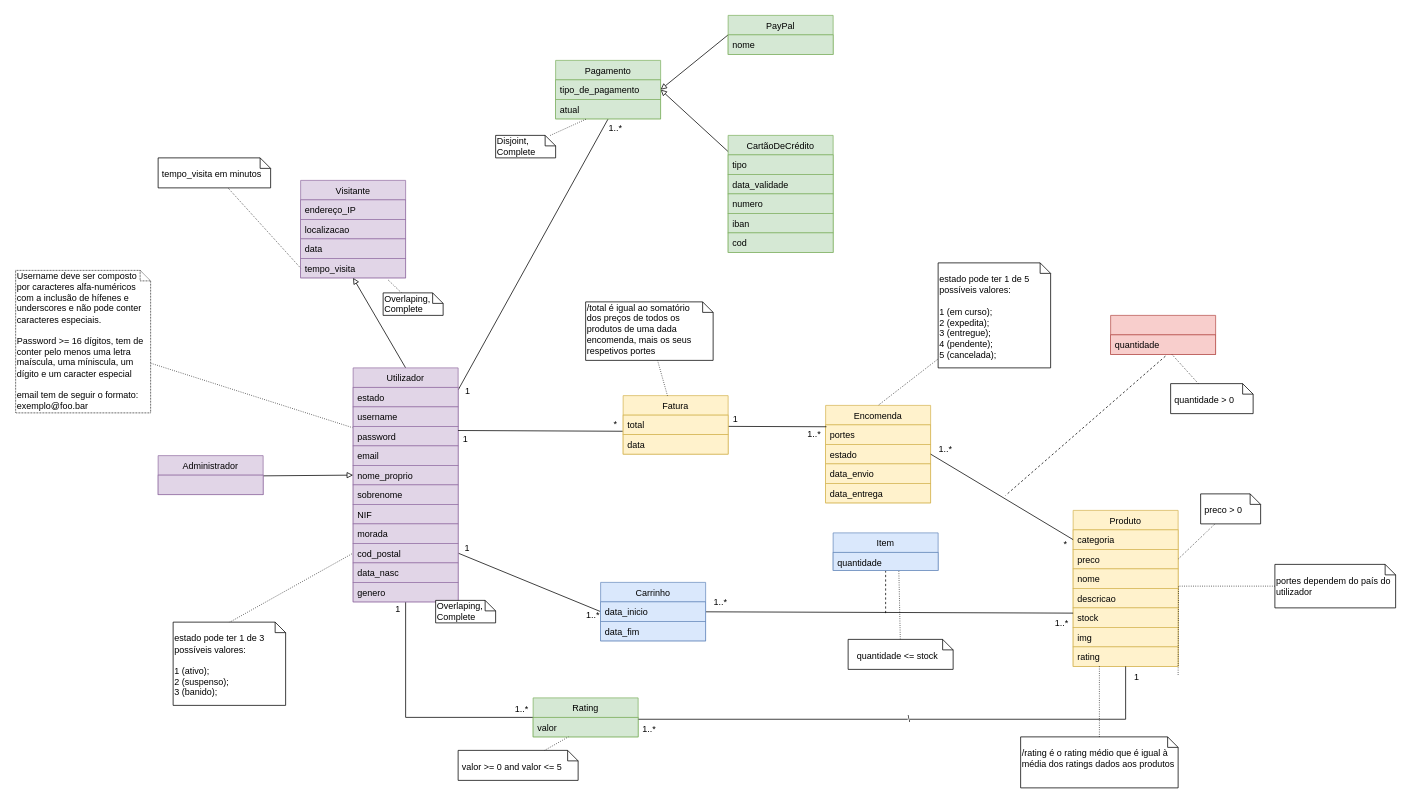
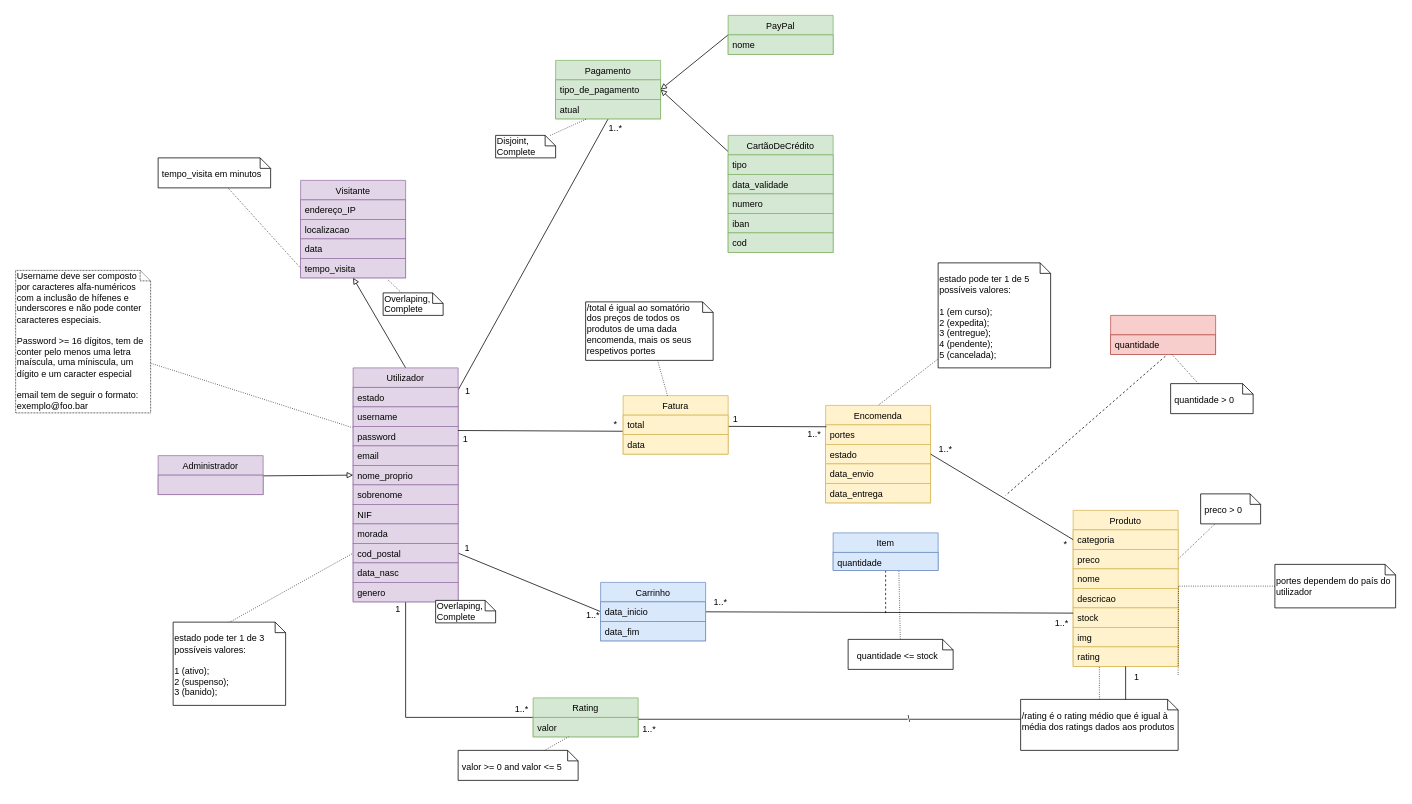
(1099, 762) -> (1099, 725)
